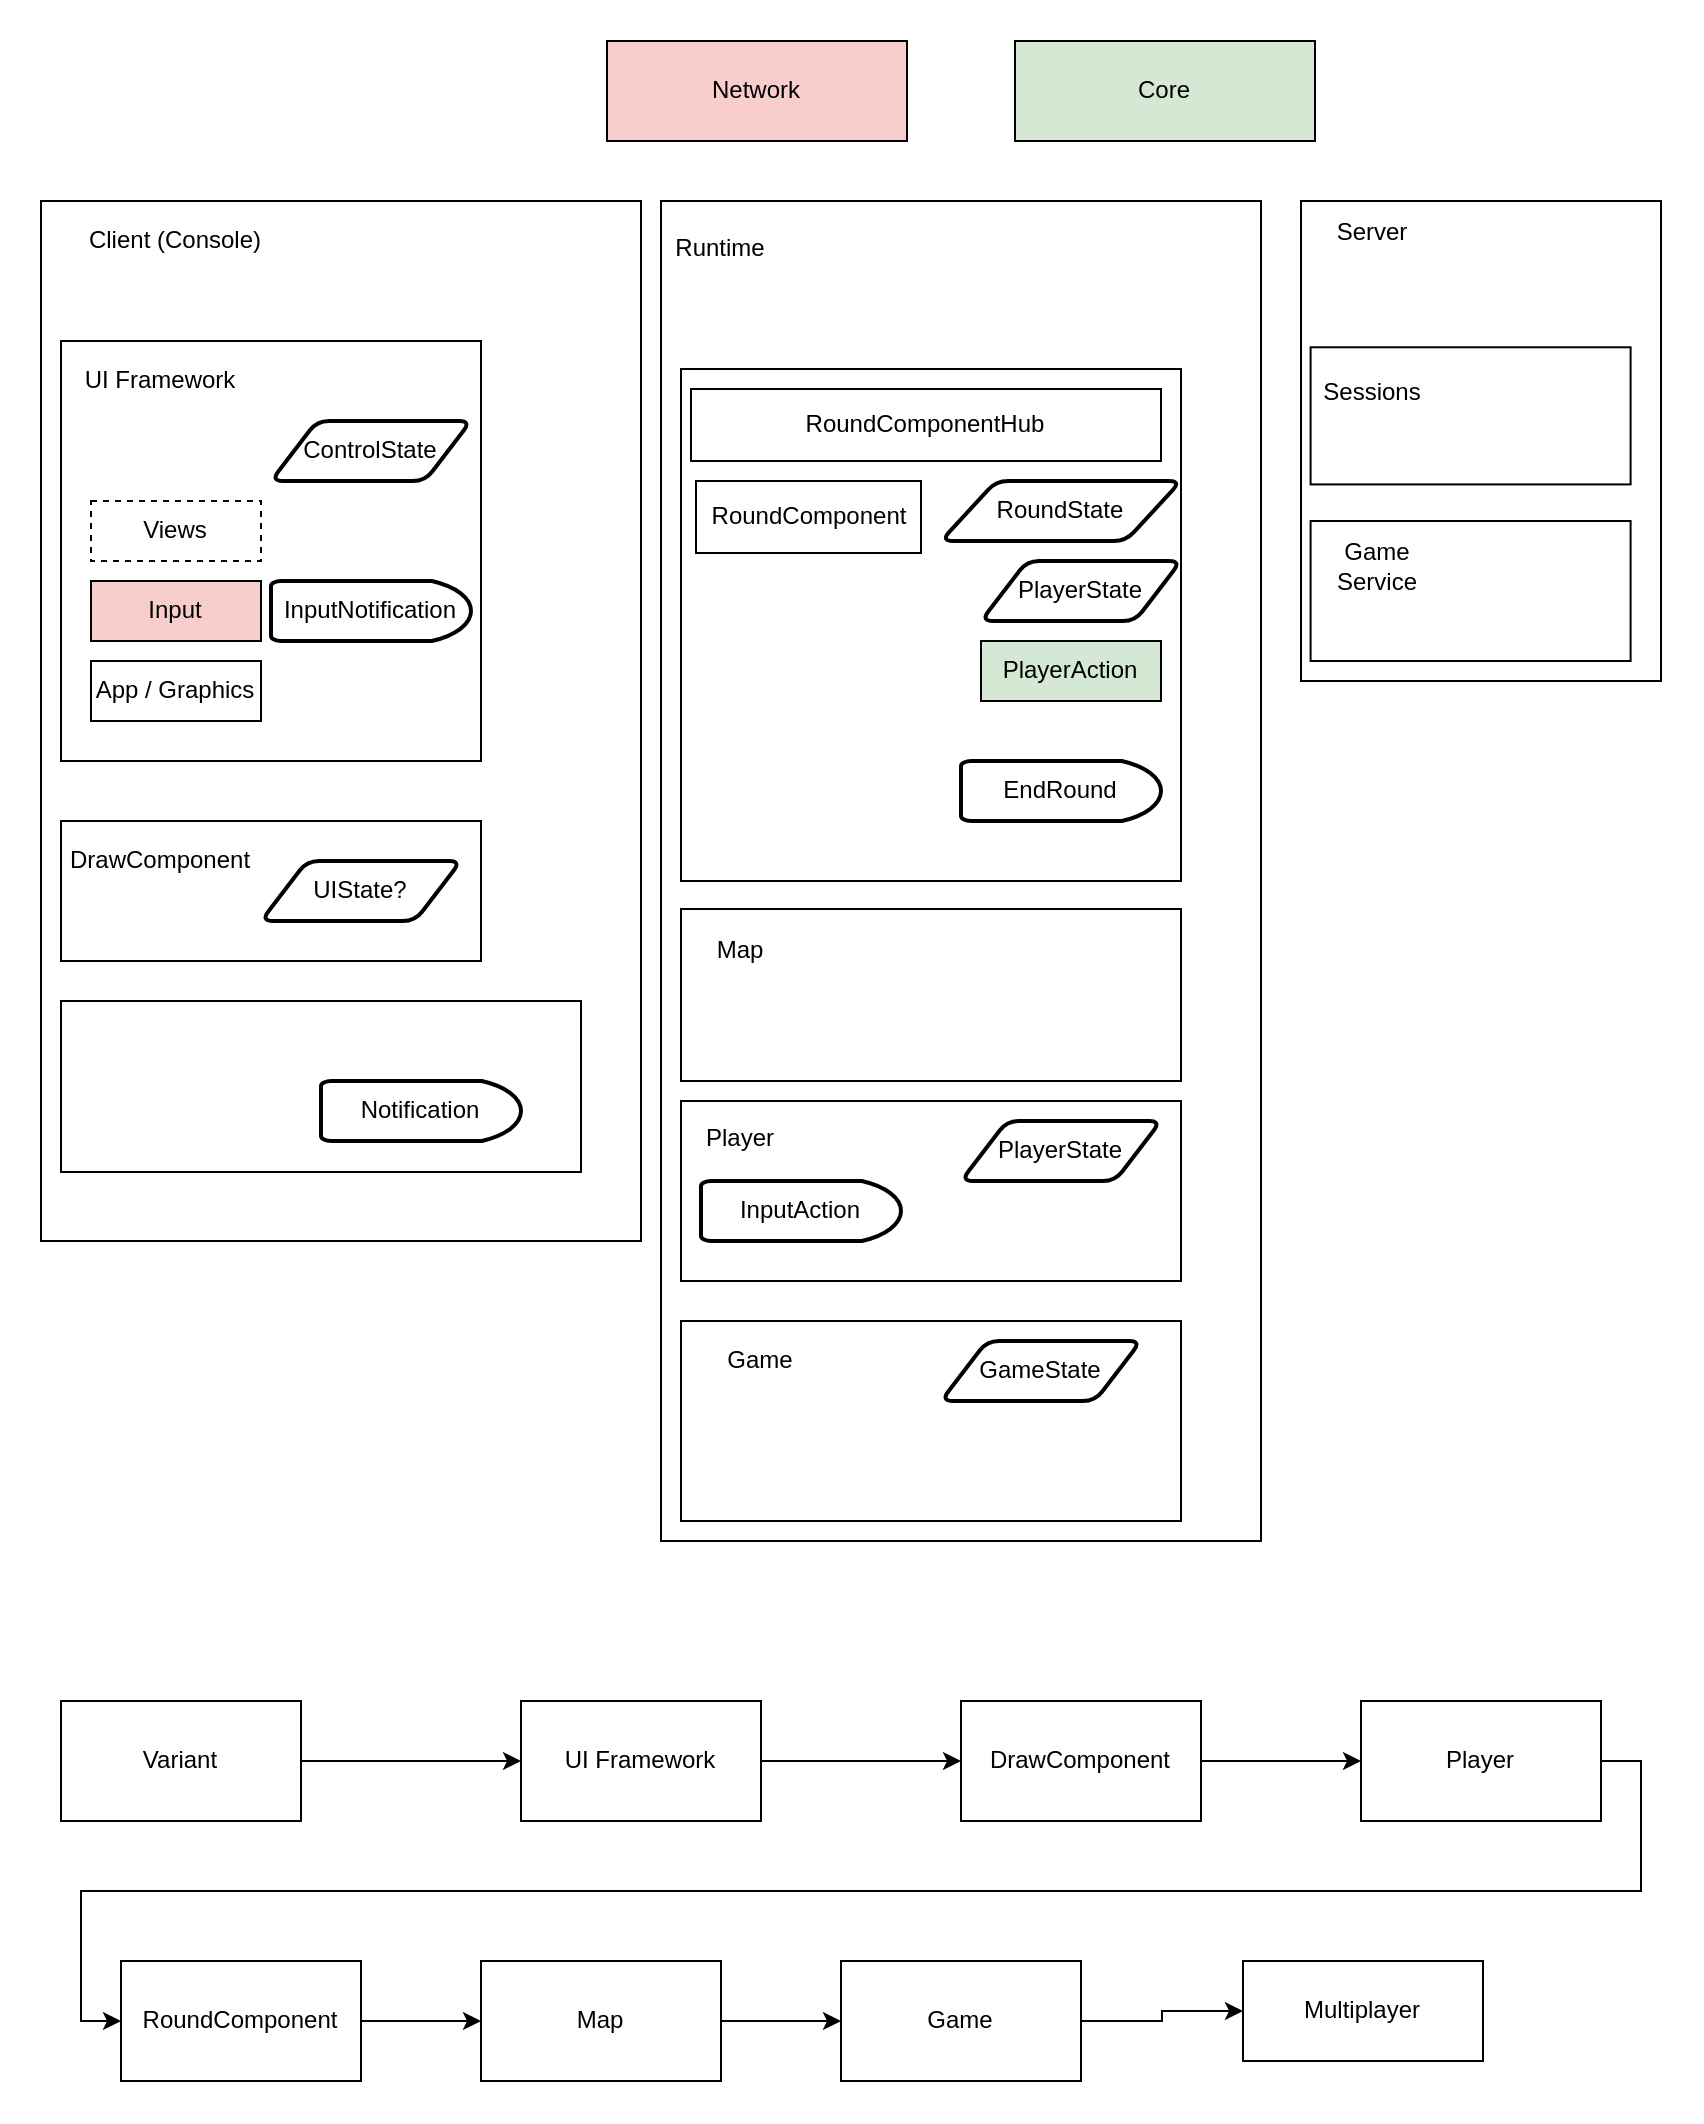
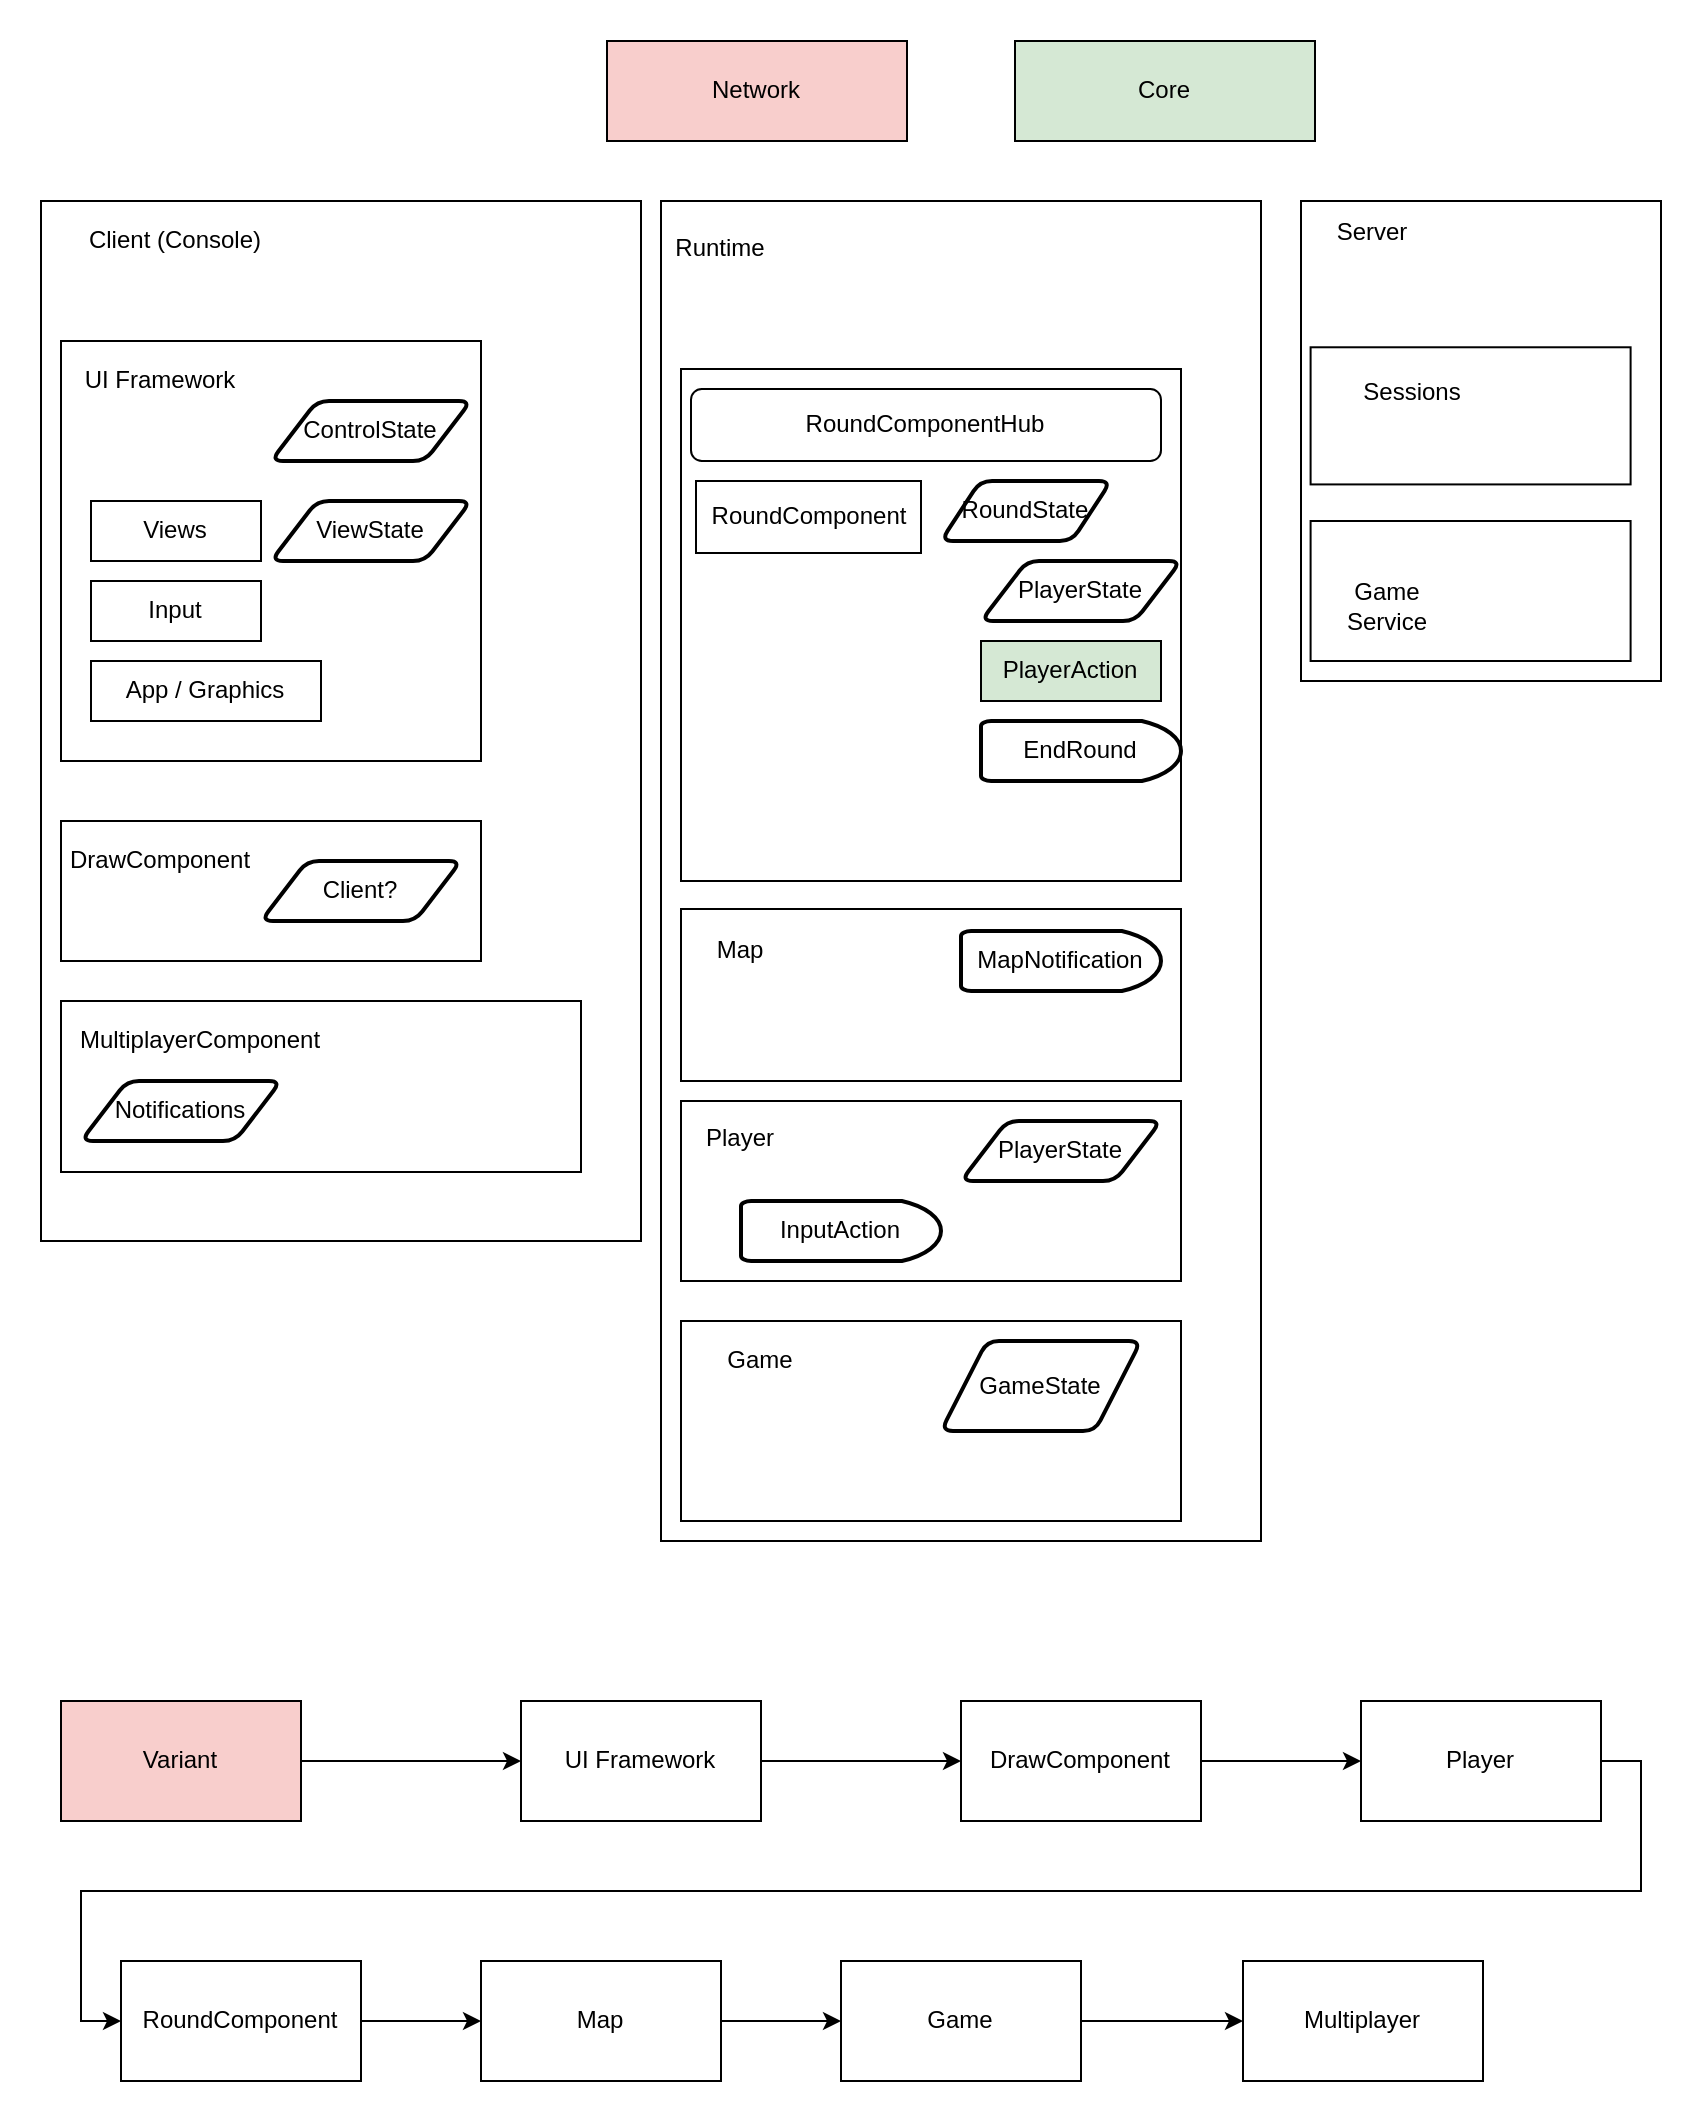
(1373, 393) -> (1413, 393)
(926, 425) -> (926, 425)
(371, 451) -> (371, 431)
(1061, 511) -> (1026, 511)
(176, 531) -> (176, 531)
none -> (371, 531)
(1378, 567) -> (1388, 607)
(176, 611) -> (176, 611)
(371, 611) -> none
(176, 691) -> (206, 691)
(1061, 791) -> (1081, 751)
(361, 891) -> (361, 891)
none -> (1061, 961)
none -> (201, 1041)
none -> (181, 1111)
(421, 1111) -> none
(801, 1211) -> (841, 1231)
(1041, 1371) -> (1041, 1386)
(181, 1761) -> (181, 1761)
(1363, 2011) -> (1363, 2021)
